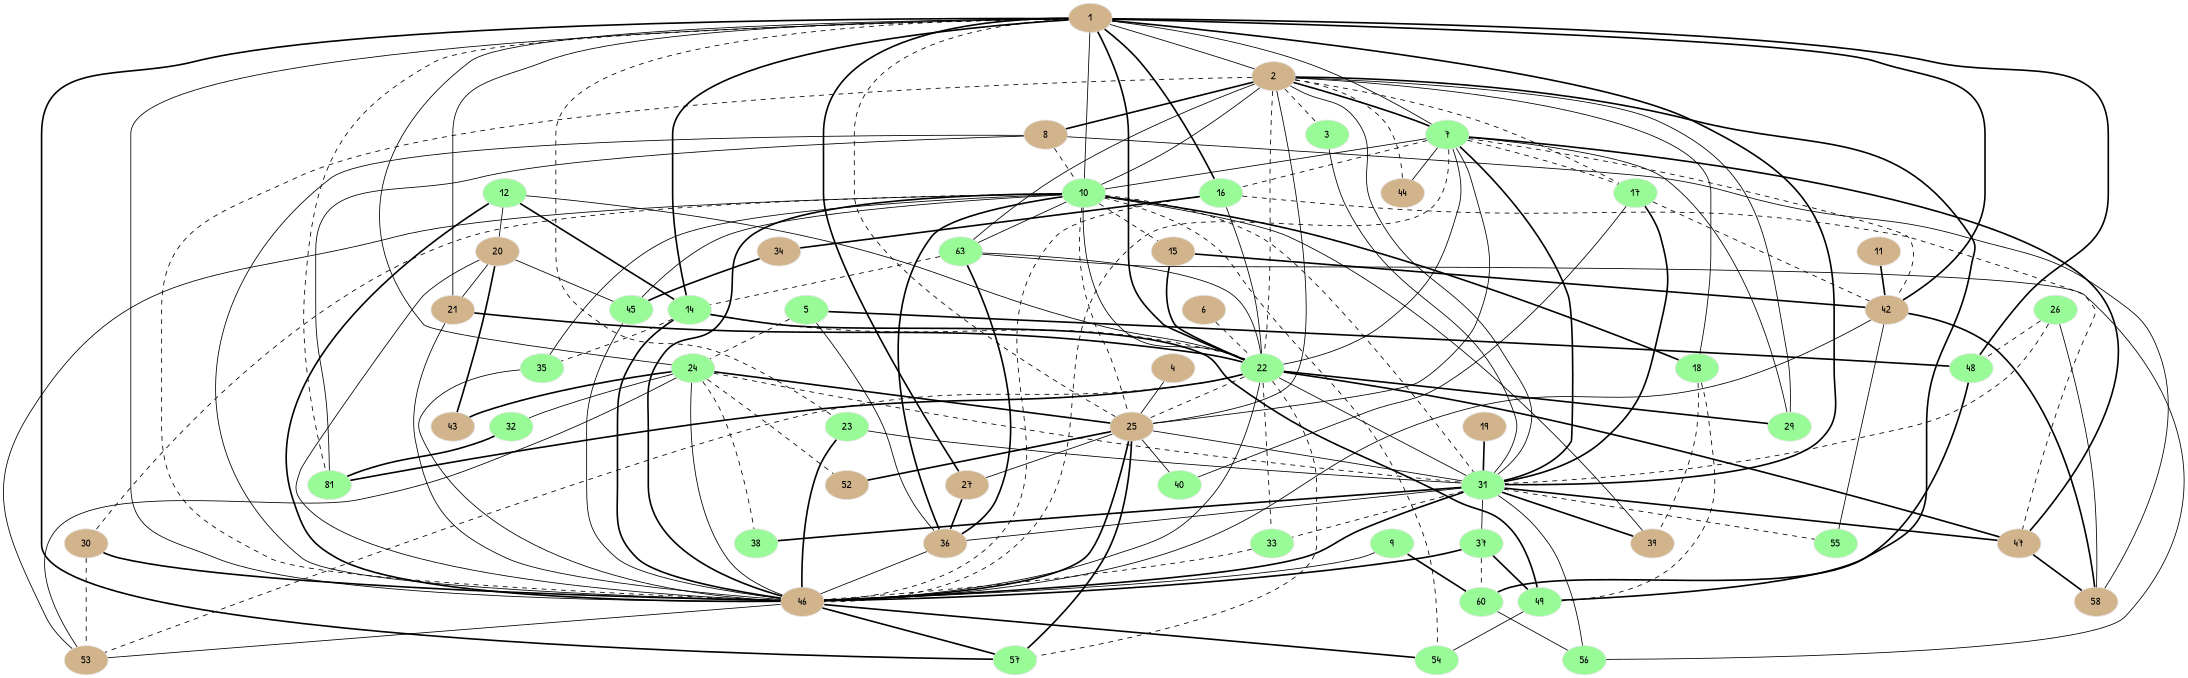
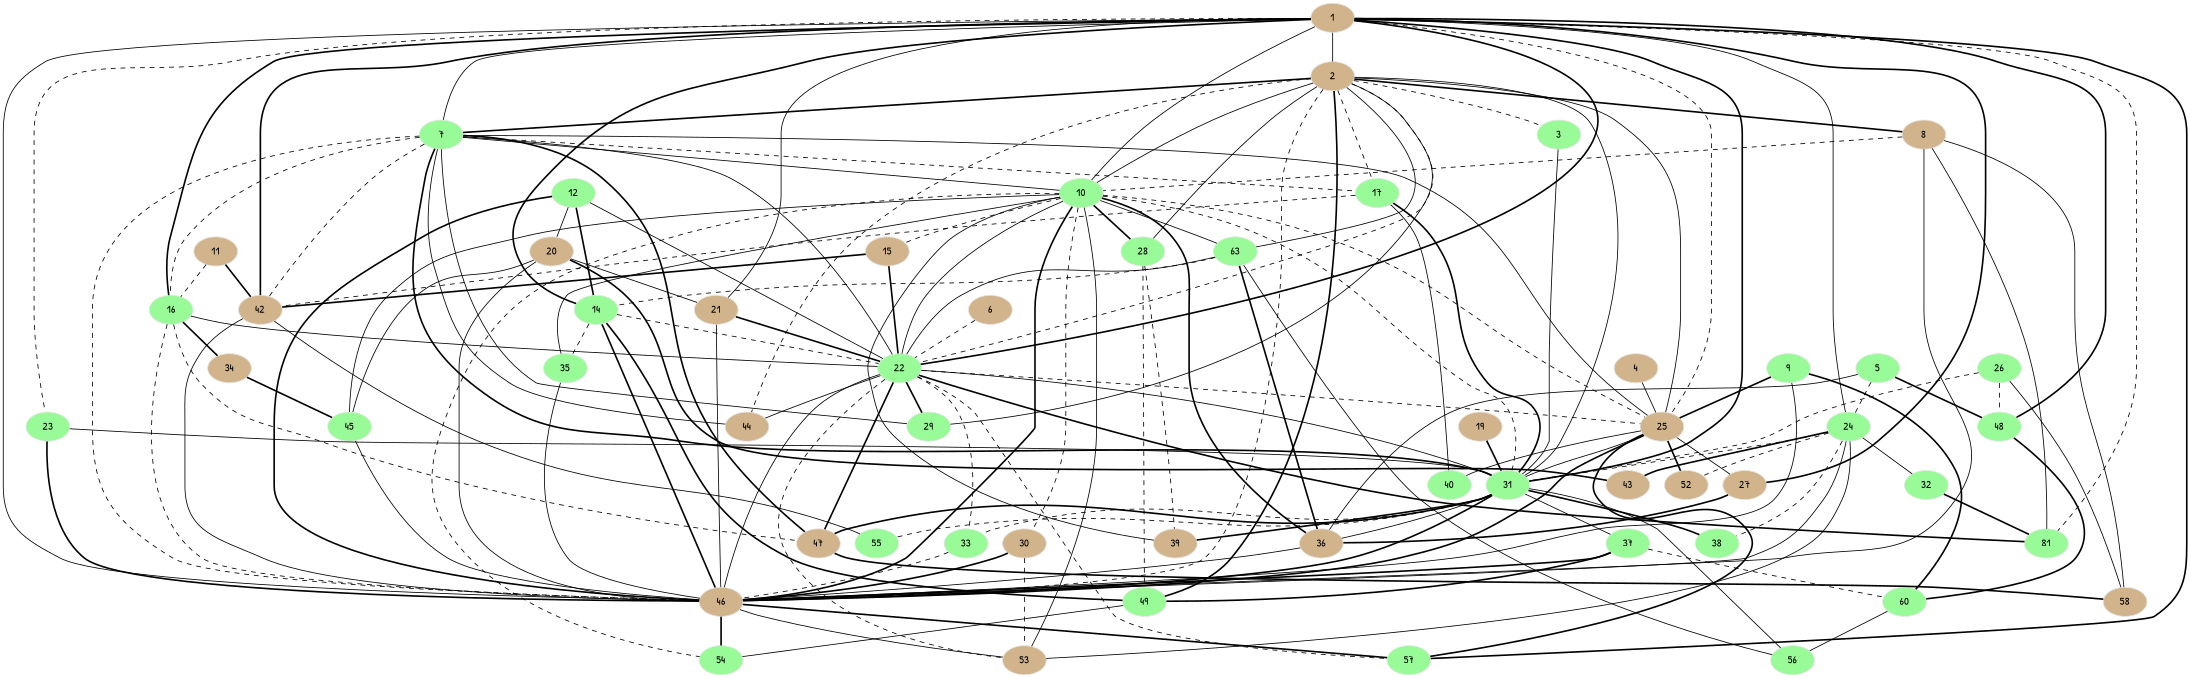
none -> (193, 281)
(1697, 368) -> (1143, 251)
(893, 395) -> (1725, 397)
none -> (823, 396)
(2045, 416) -> none
